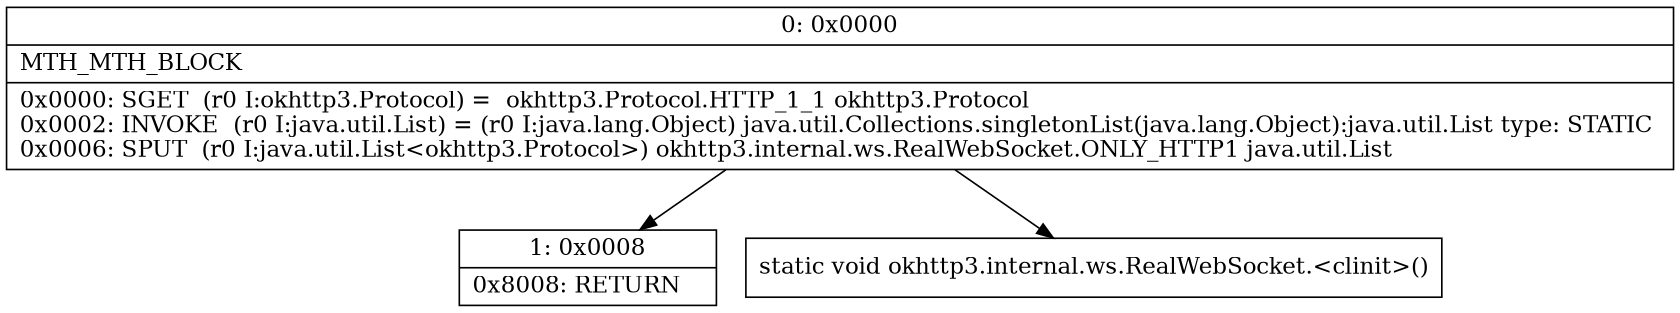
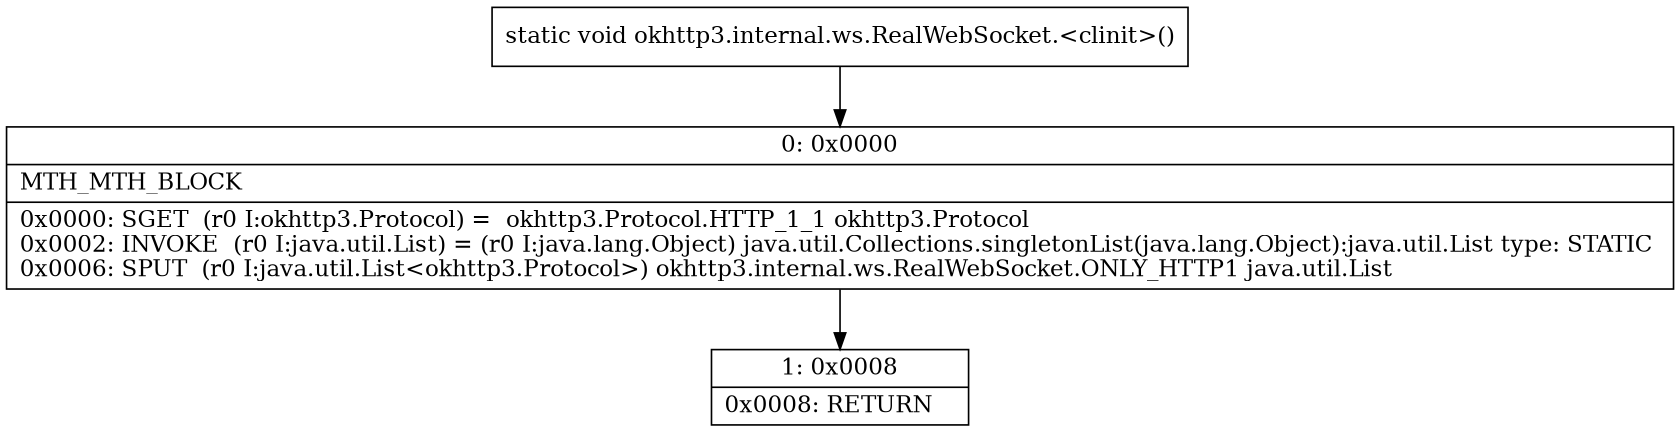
(997, 199) -> (840, 88)
(588, 286) -> (840, 405)
